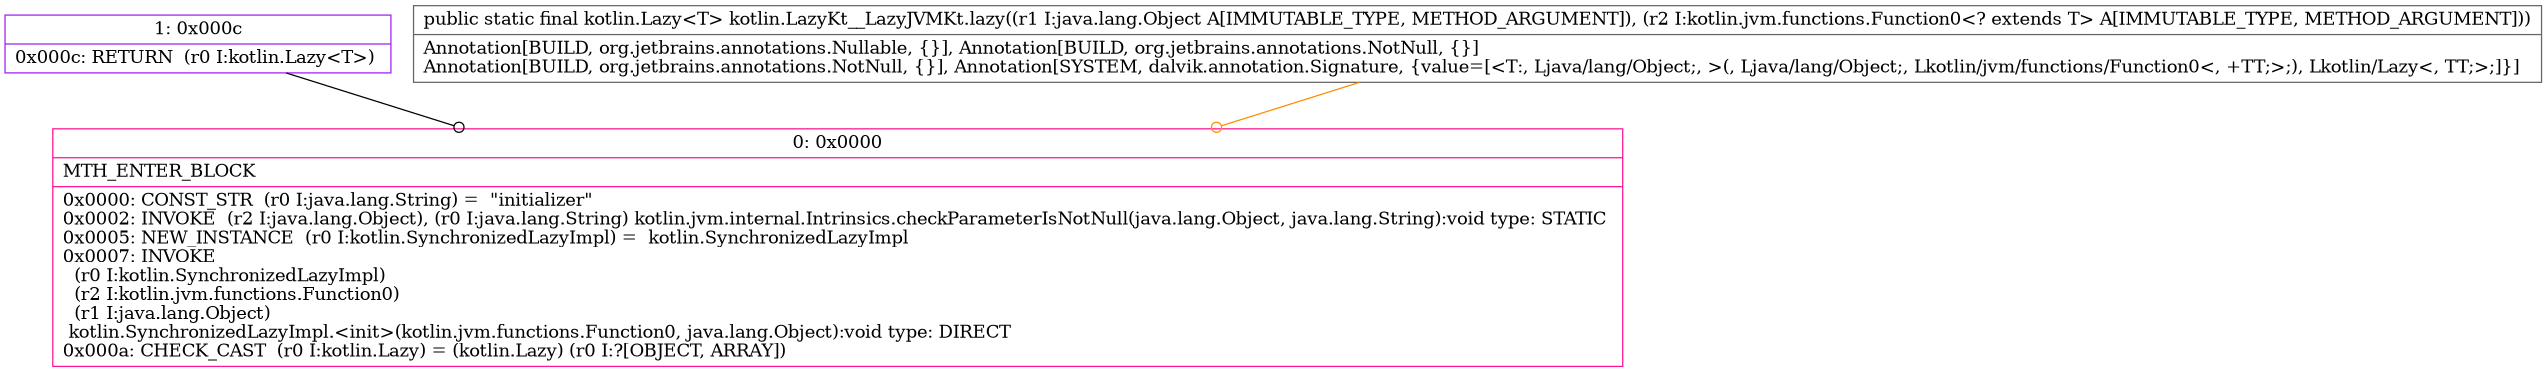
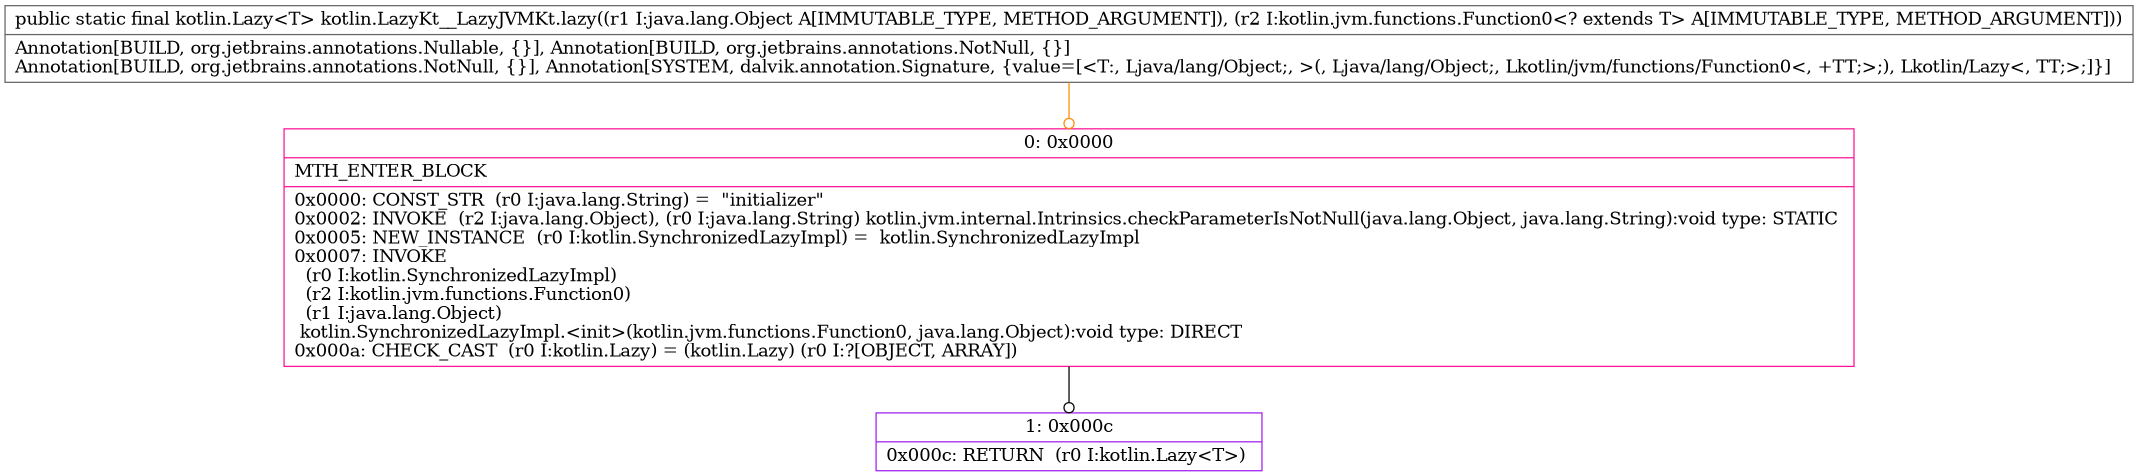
(370, 99) -> (1069, 384)
